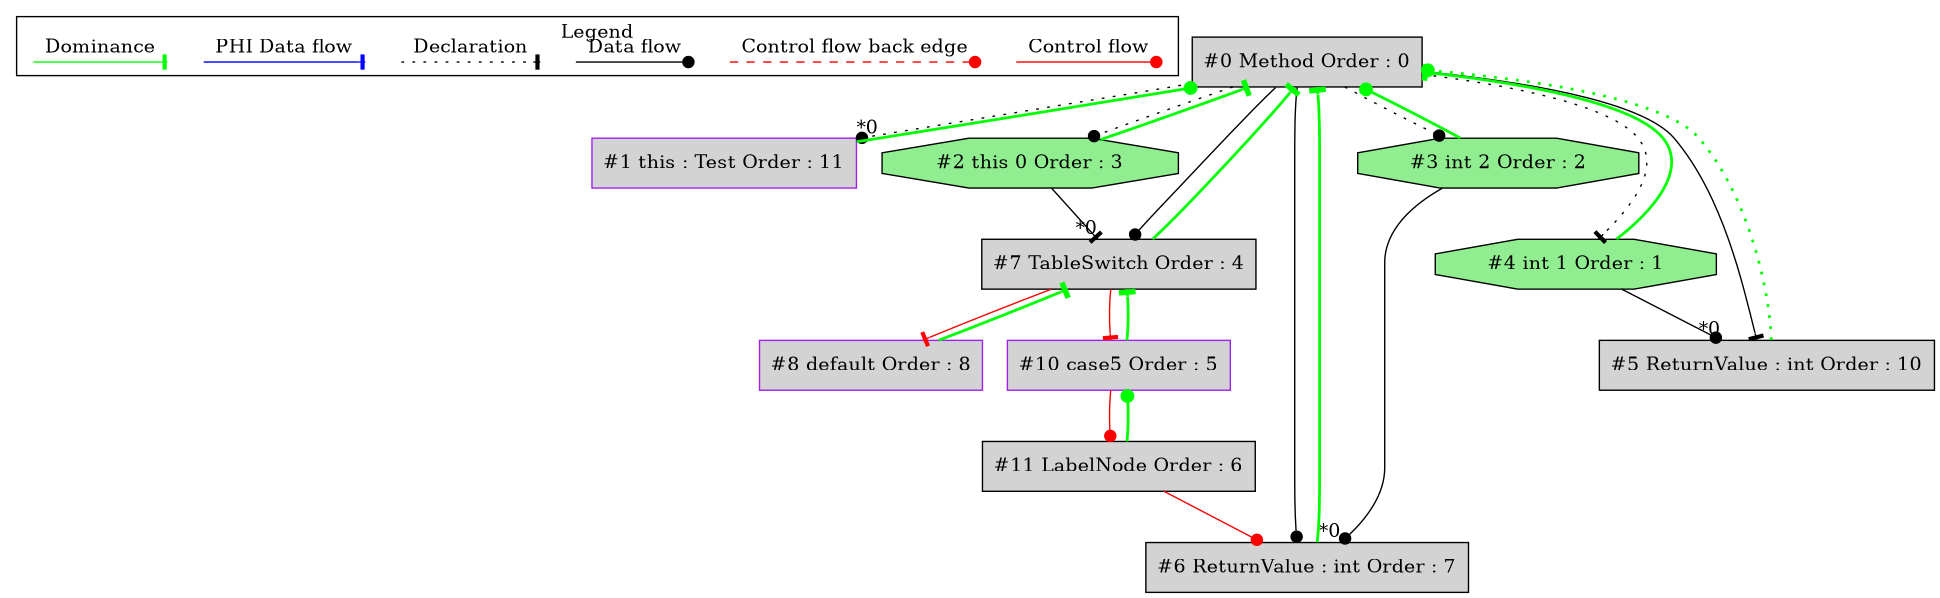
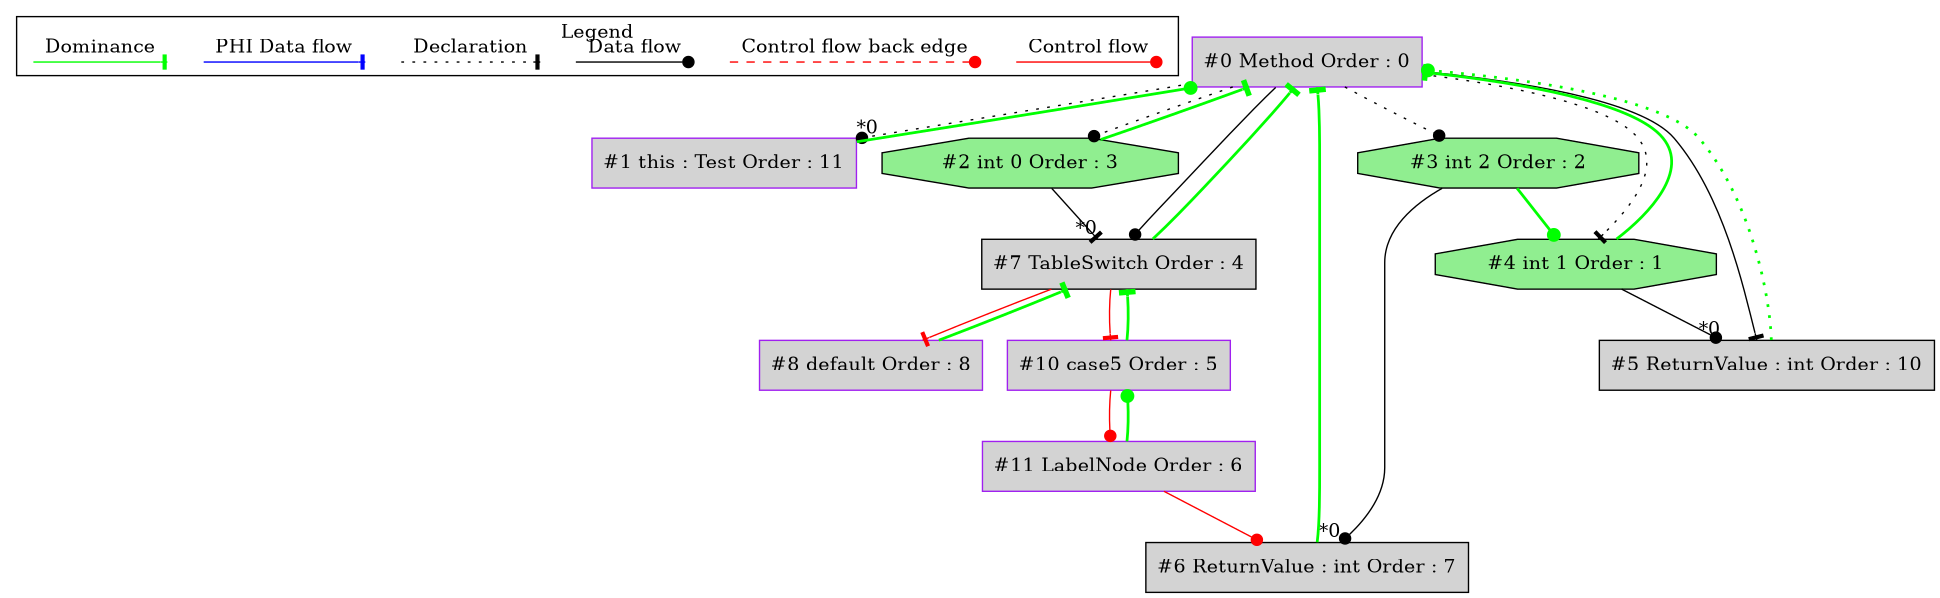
(1307, 62) -> (1307, 62)
(1416, 115) -> (1534, 209)
(1030, 163) -> (1030, 163)
(1295, 309) -> none
(1119, 466) -> (1119, 466)
